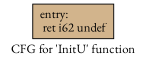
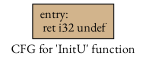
(73, 28) -> (73, 28)
